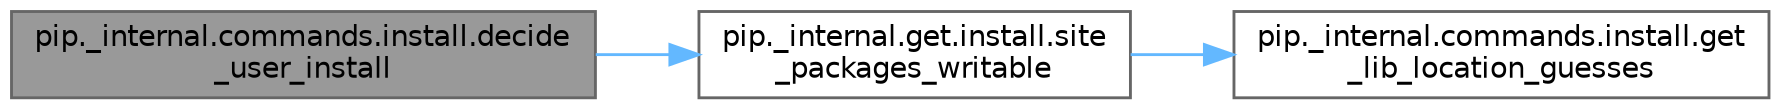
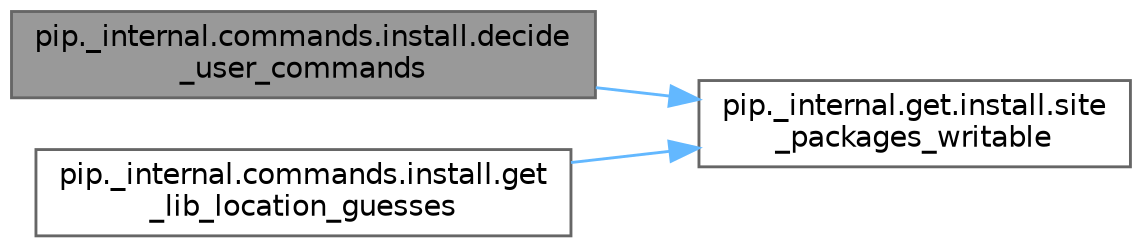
(303, 55) -> (303, 55)
(1167, 55) -> (620, 157)
